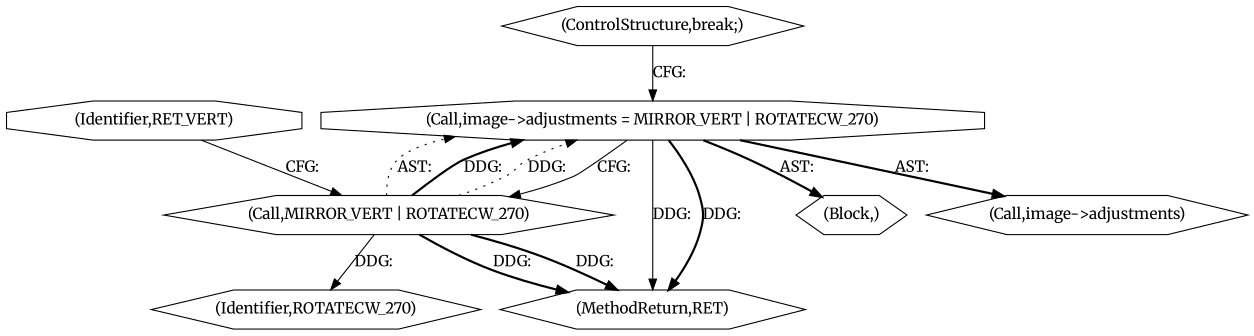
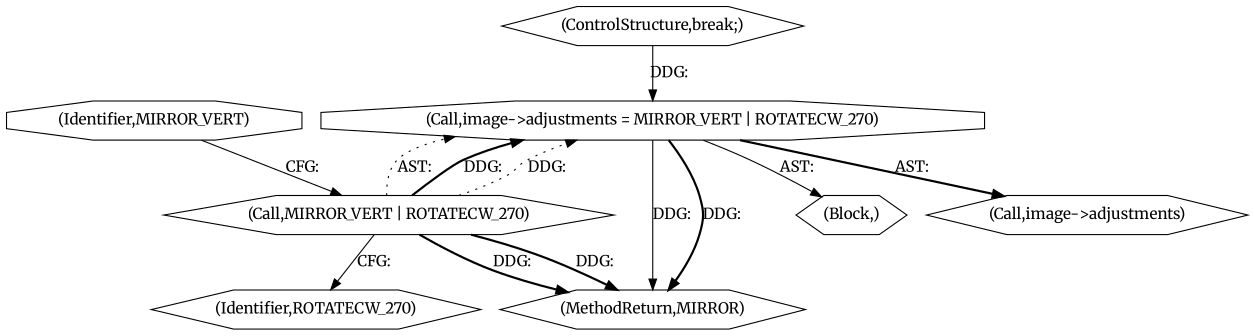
(671, 73) -> (671, 73)
(154, 121) -> (154, 121)
(758, 164) -> (758, 164)
(577, 174) -> none
(376, 262) -> (376, 262)
(653, 310) -> (653, 310)
